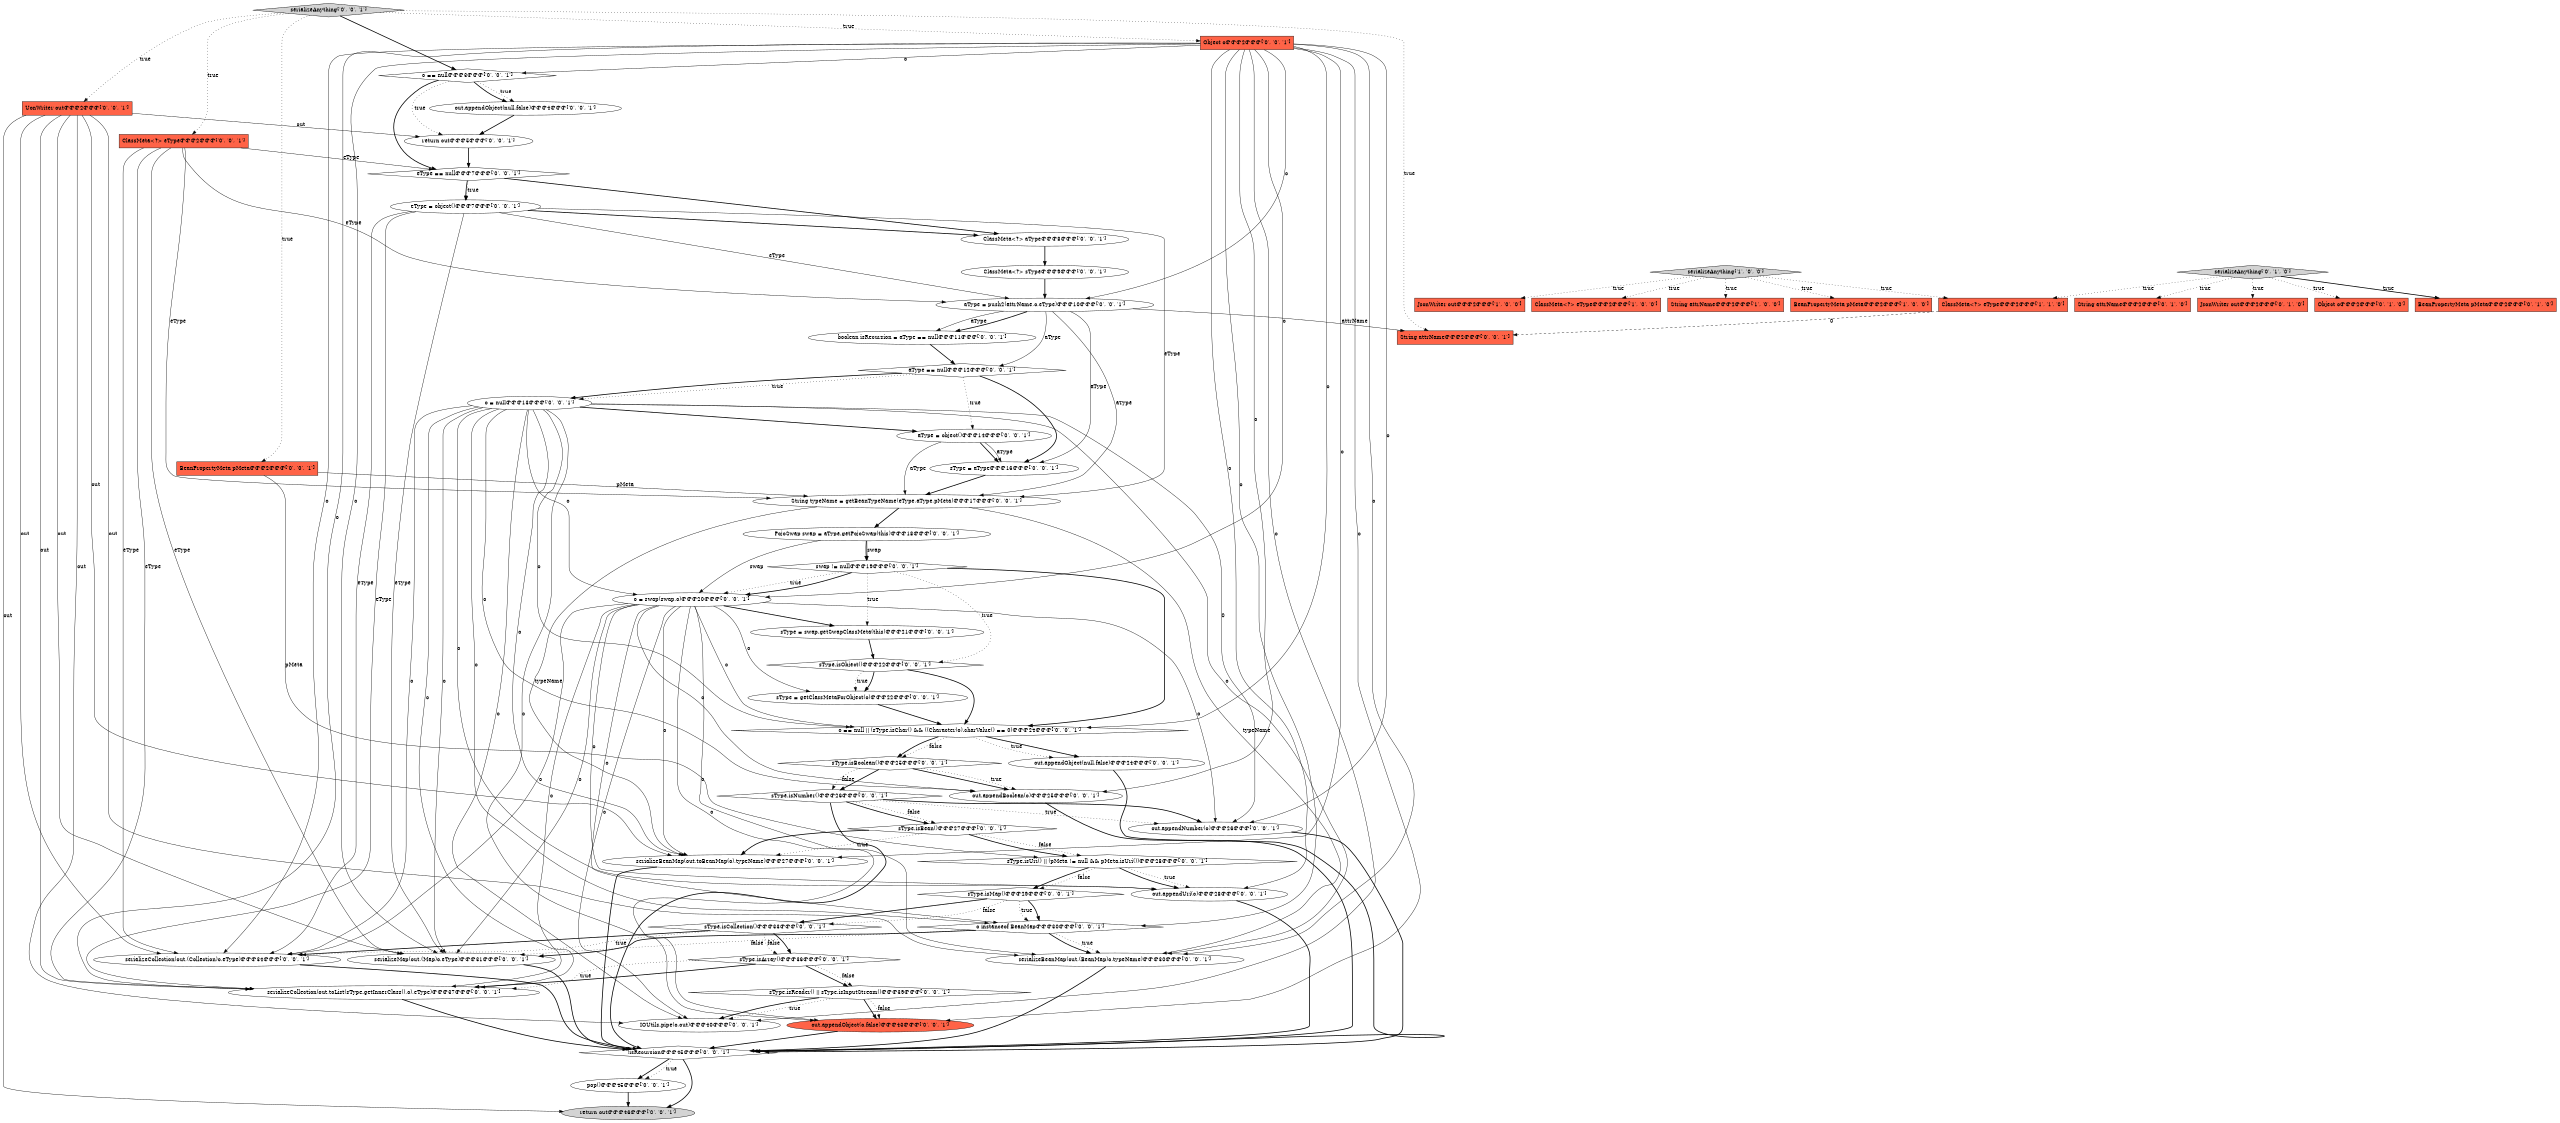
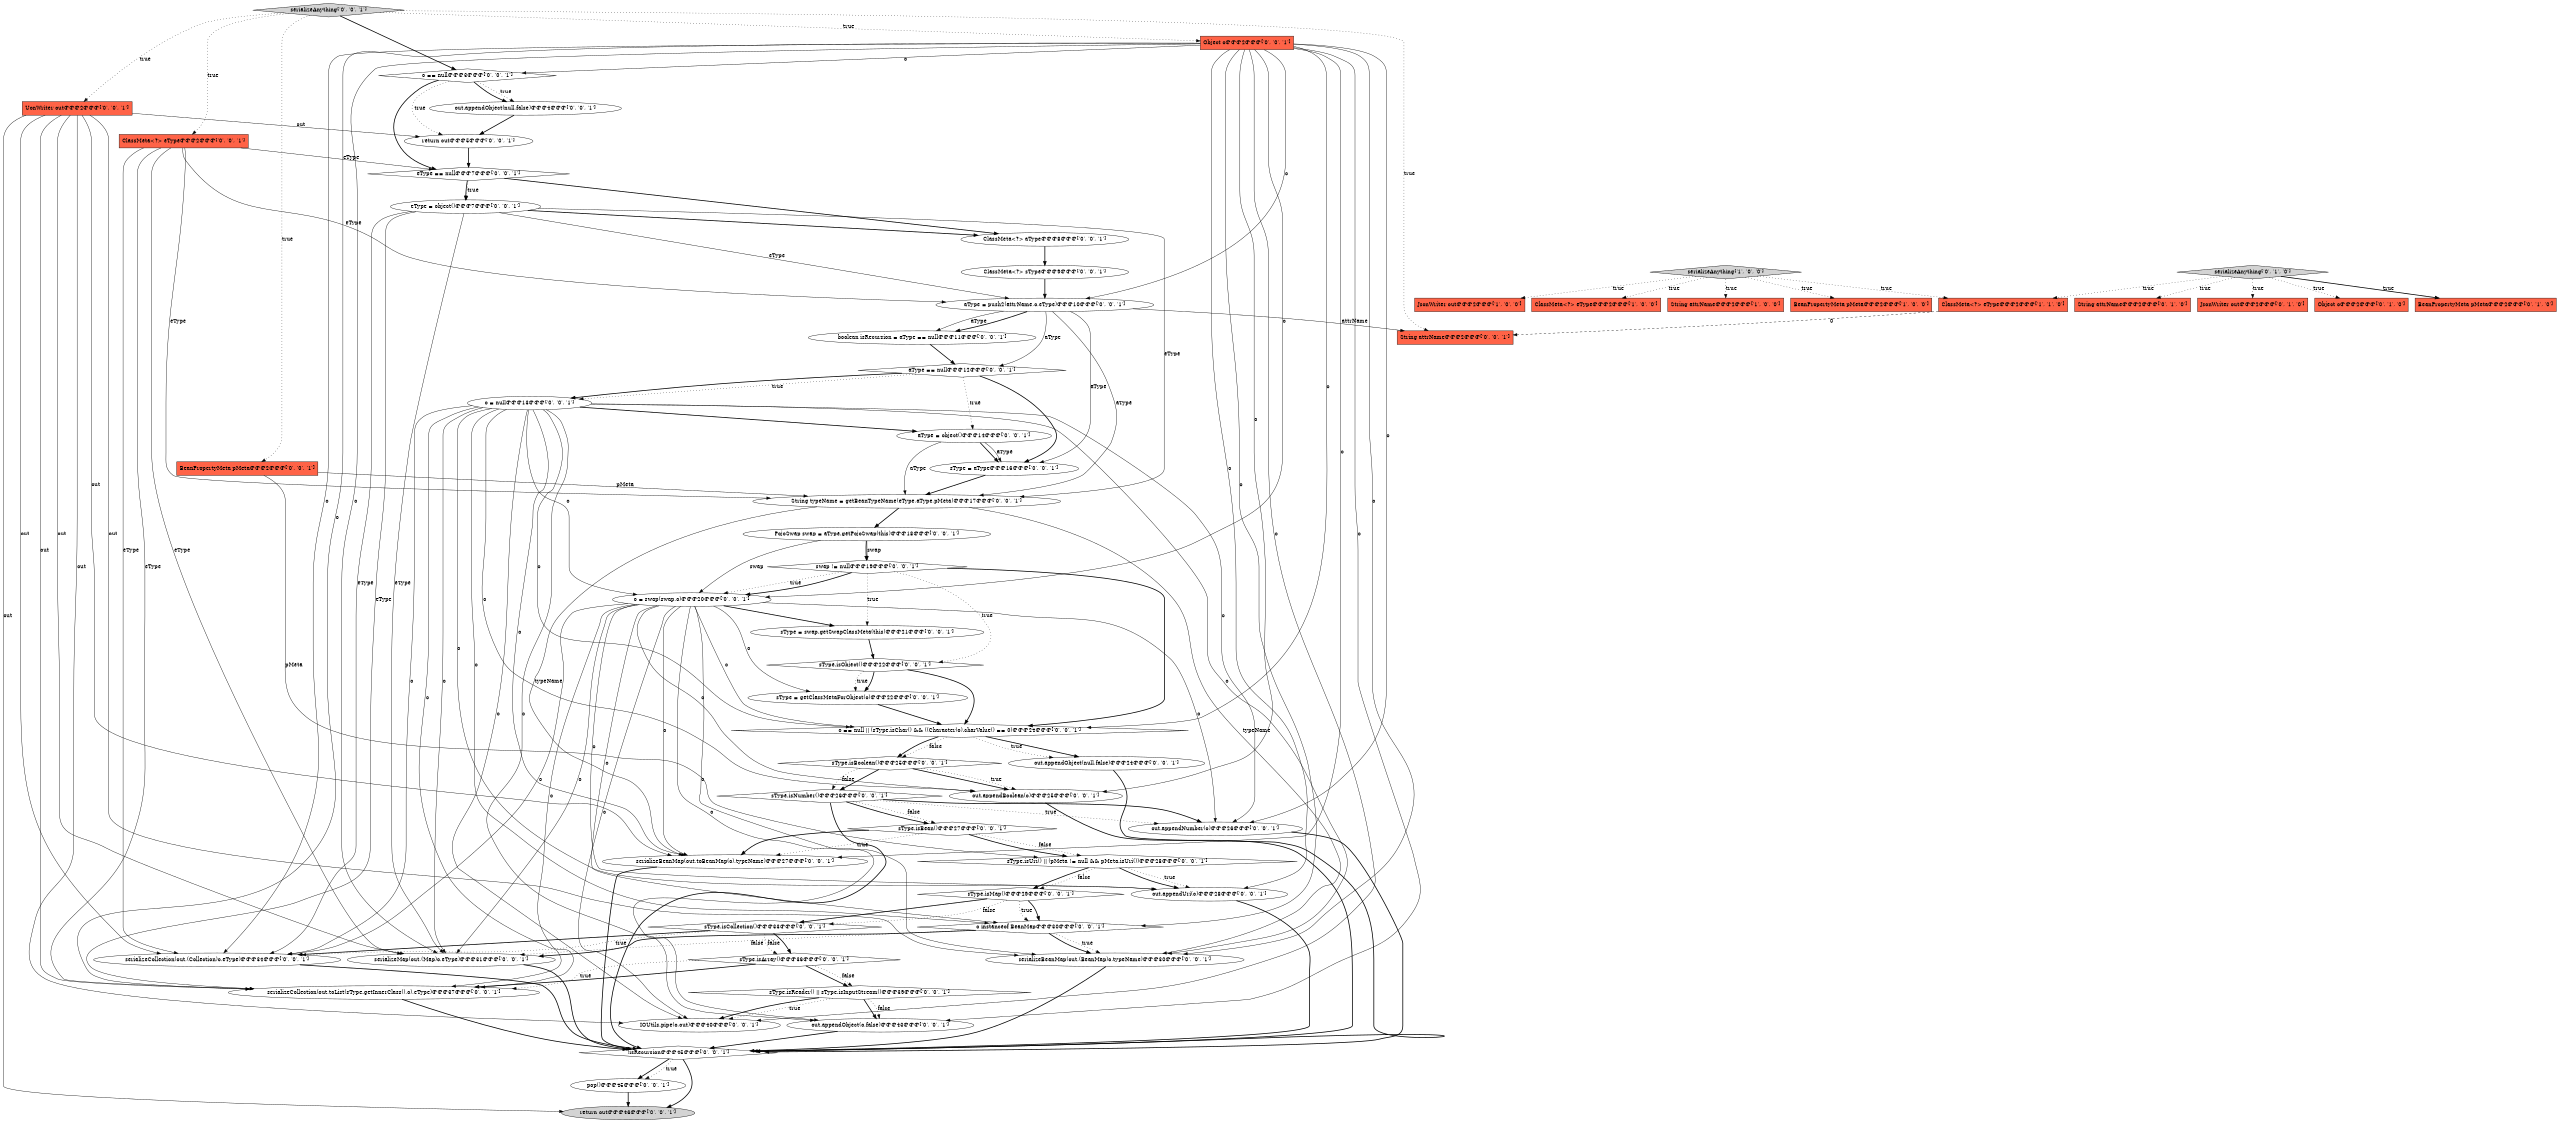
(1223, 616) -> (1223, 616)
(880, 1025) -> (880, 1025)
